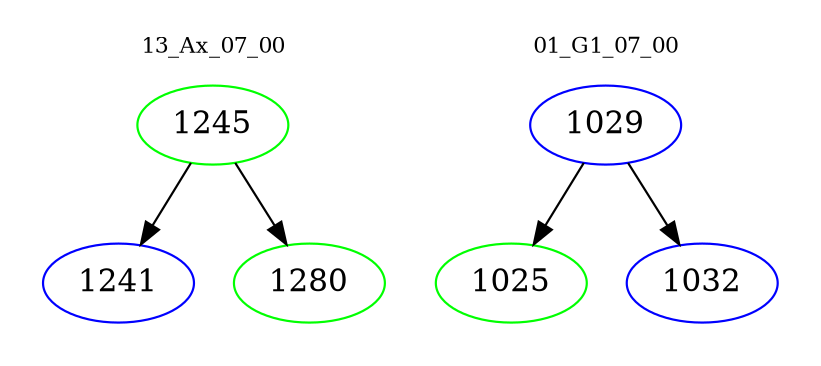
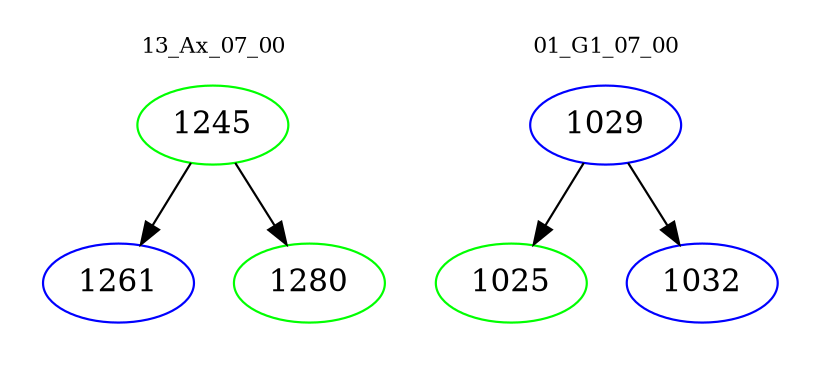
(119, 283) -> (119, 283)
